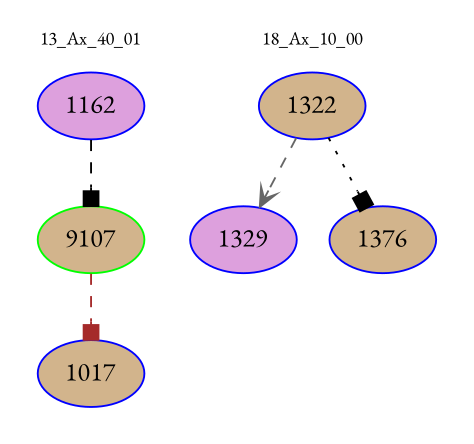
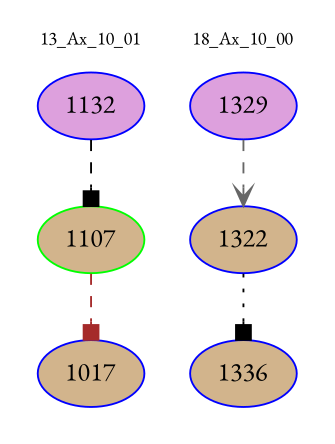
(91, 40) -> (91, 40)
(91, 106) -> (91, 106)
(282, 164) -> (243, 164)
(91, 240) -> (91, 240)
(383, 240) -> (243, 374)
